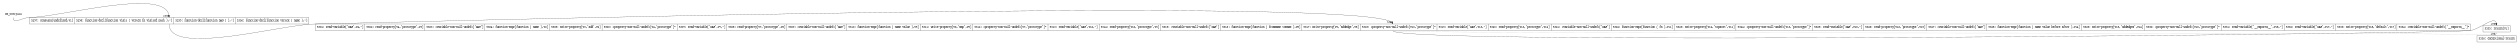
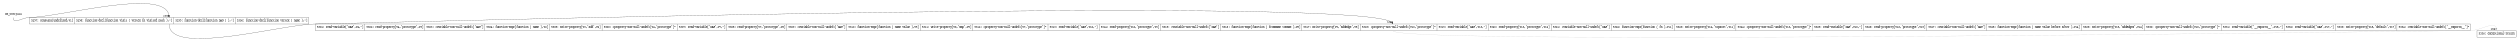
(2496, 29) -> none
